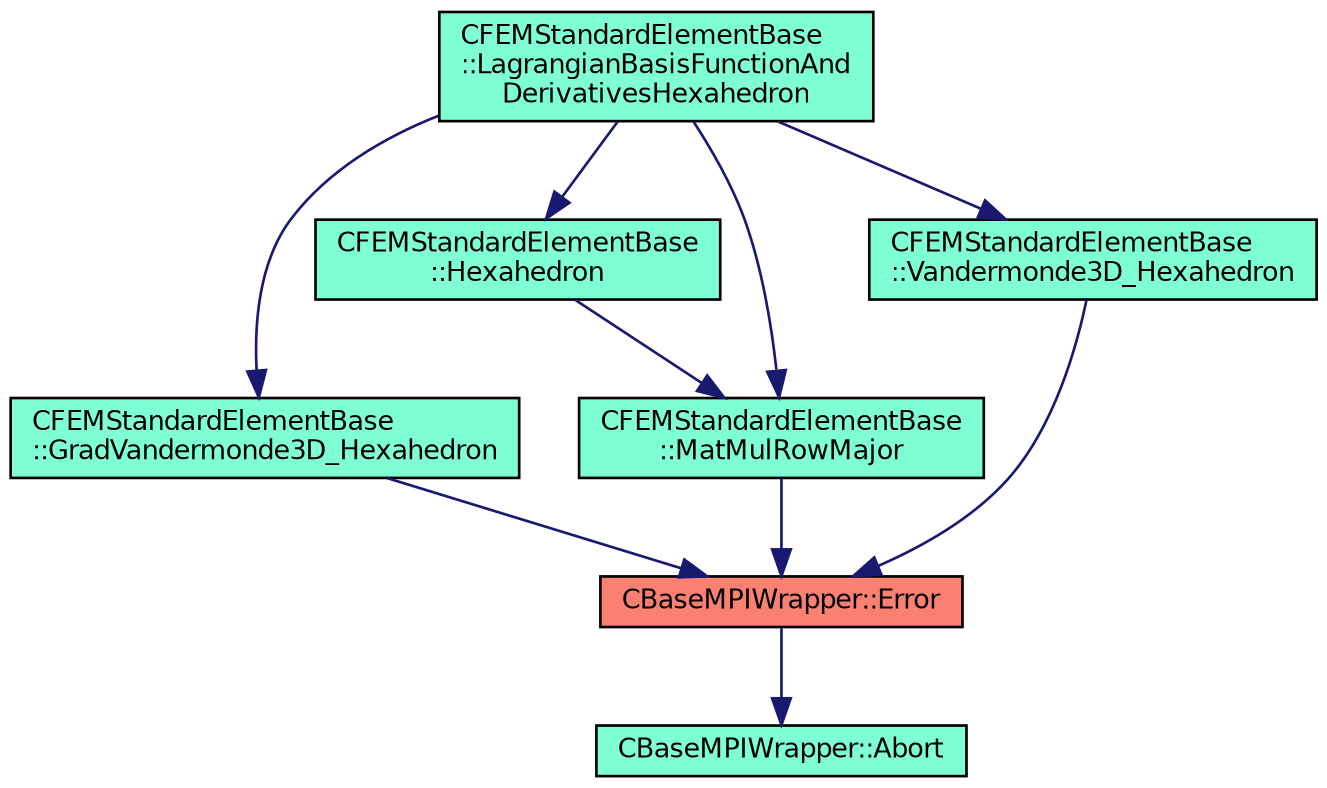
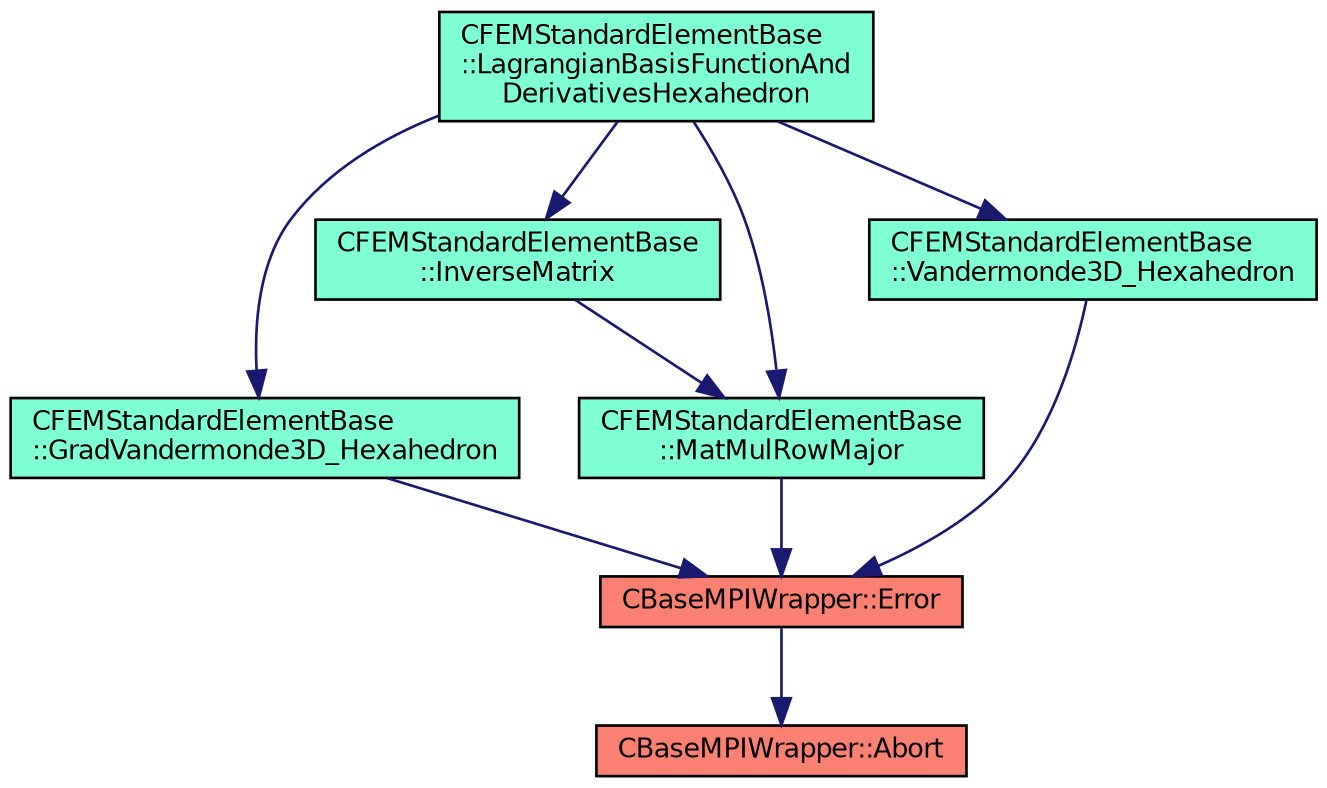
(518, 260) -> (518, 260)
(781, 751) -> (781, 751)
